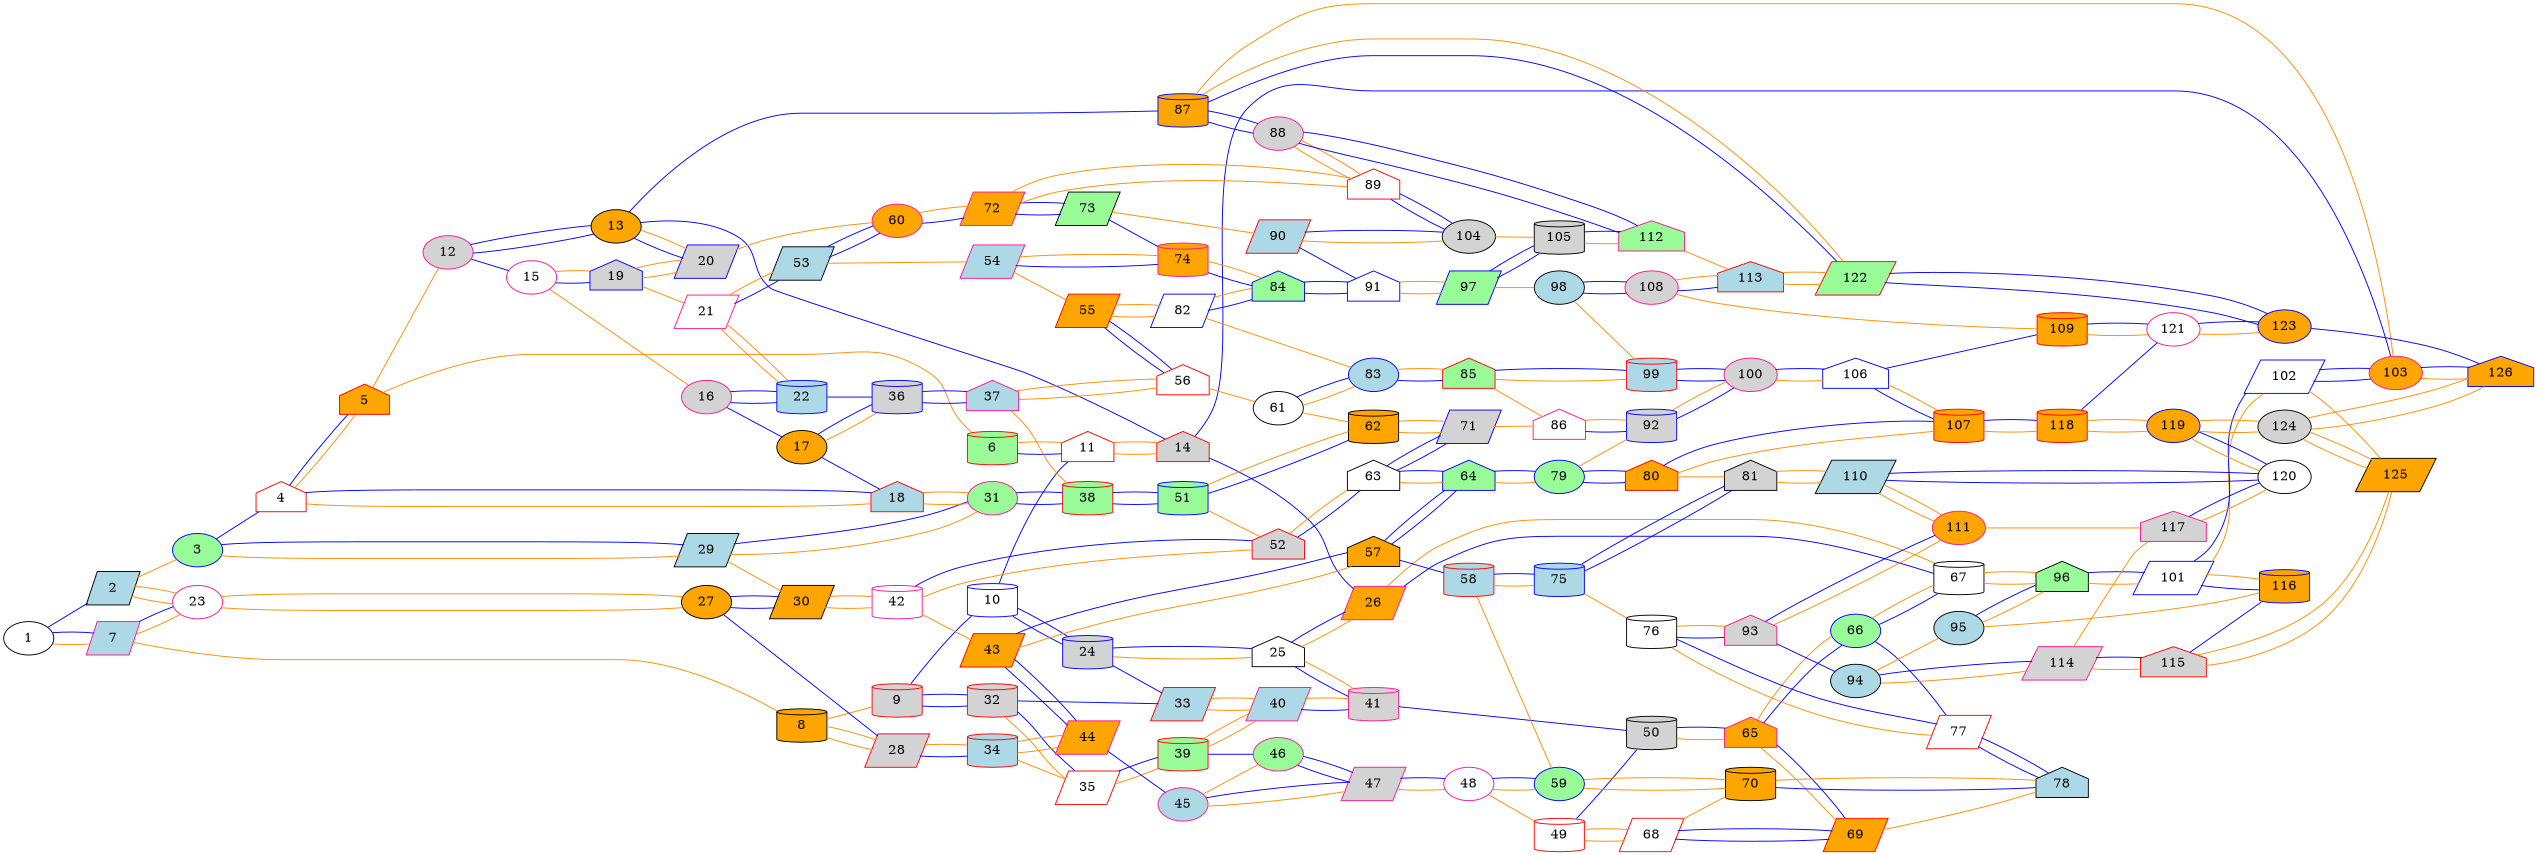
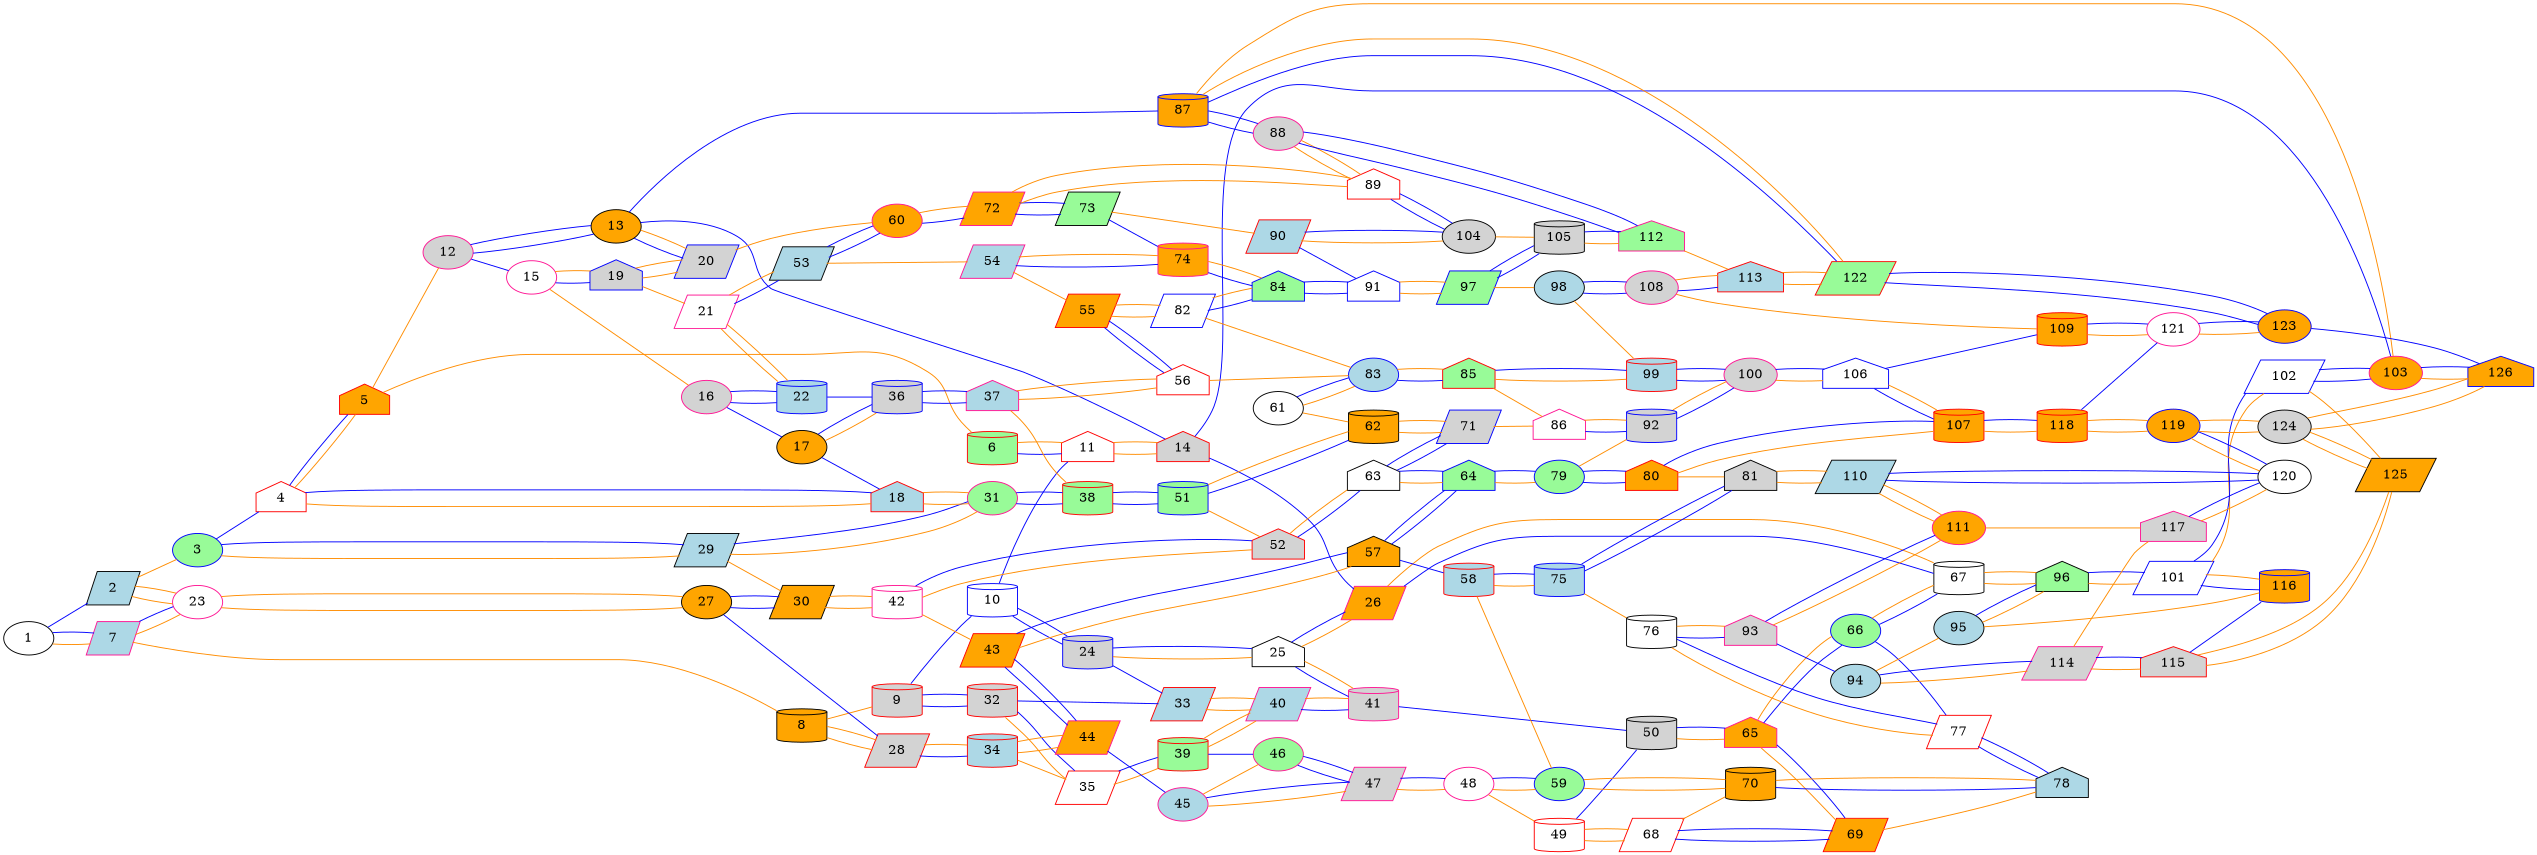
(1232, 395) -> (1279, 378)
